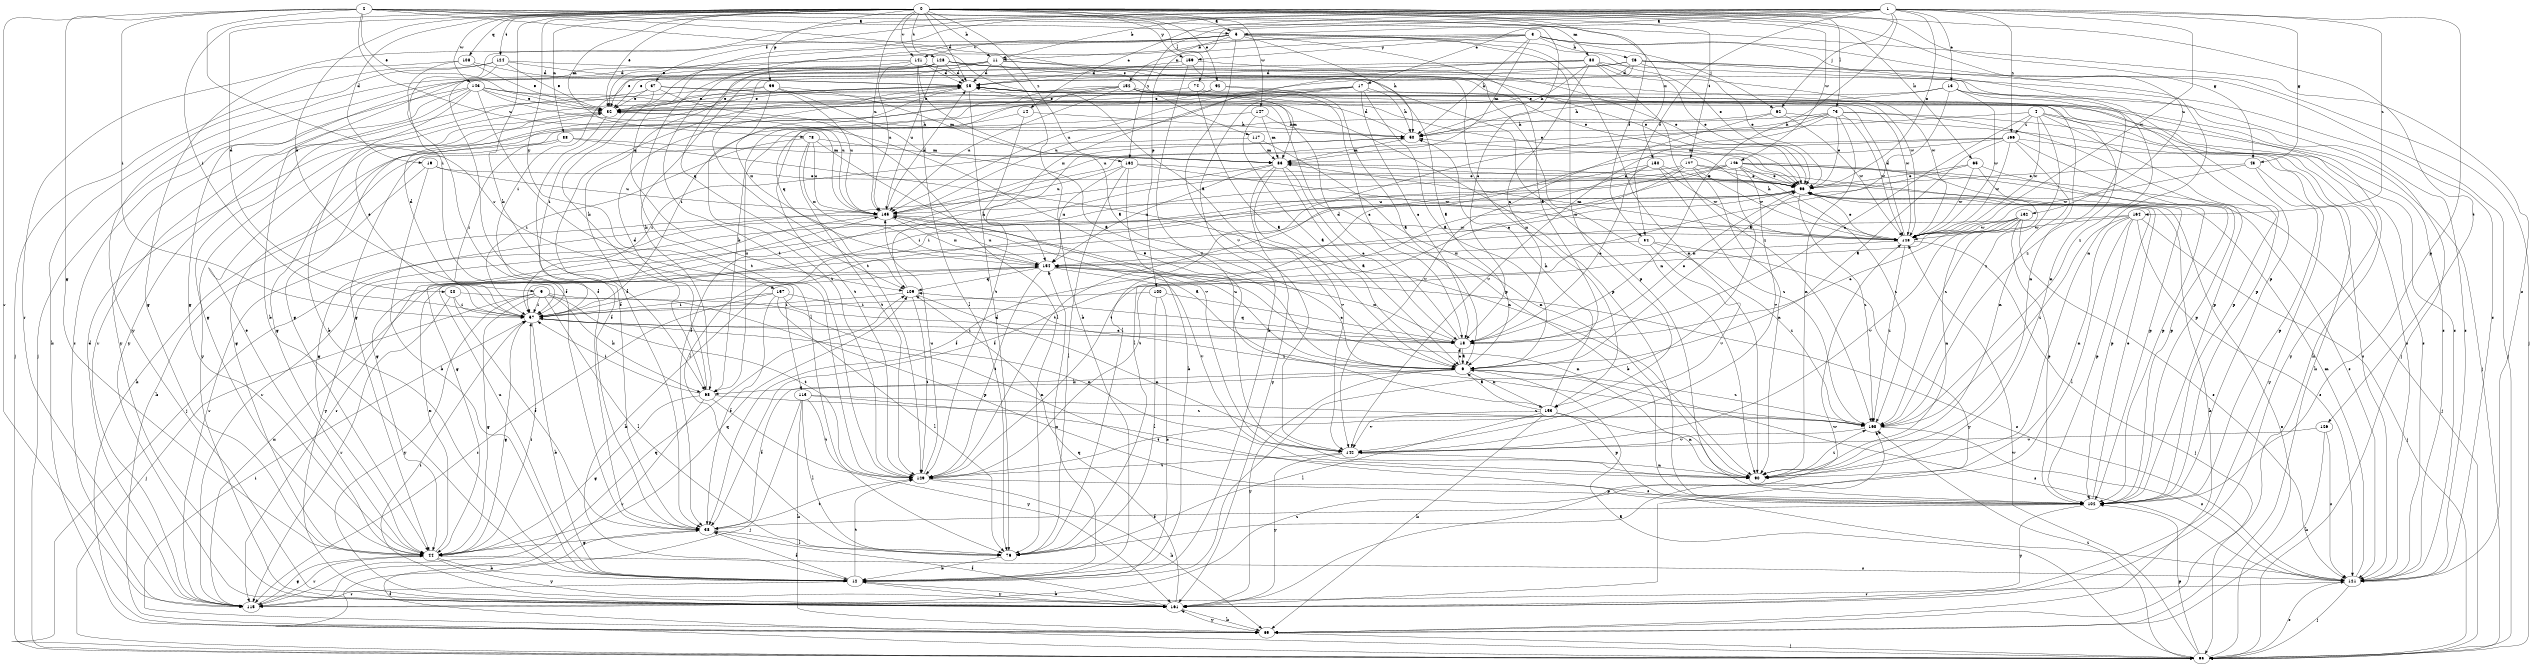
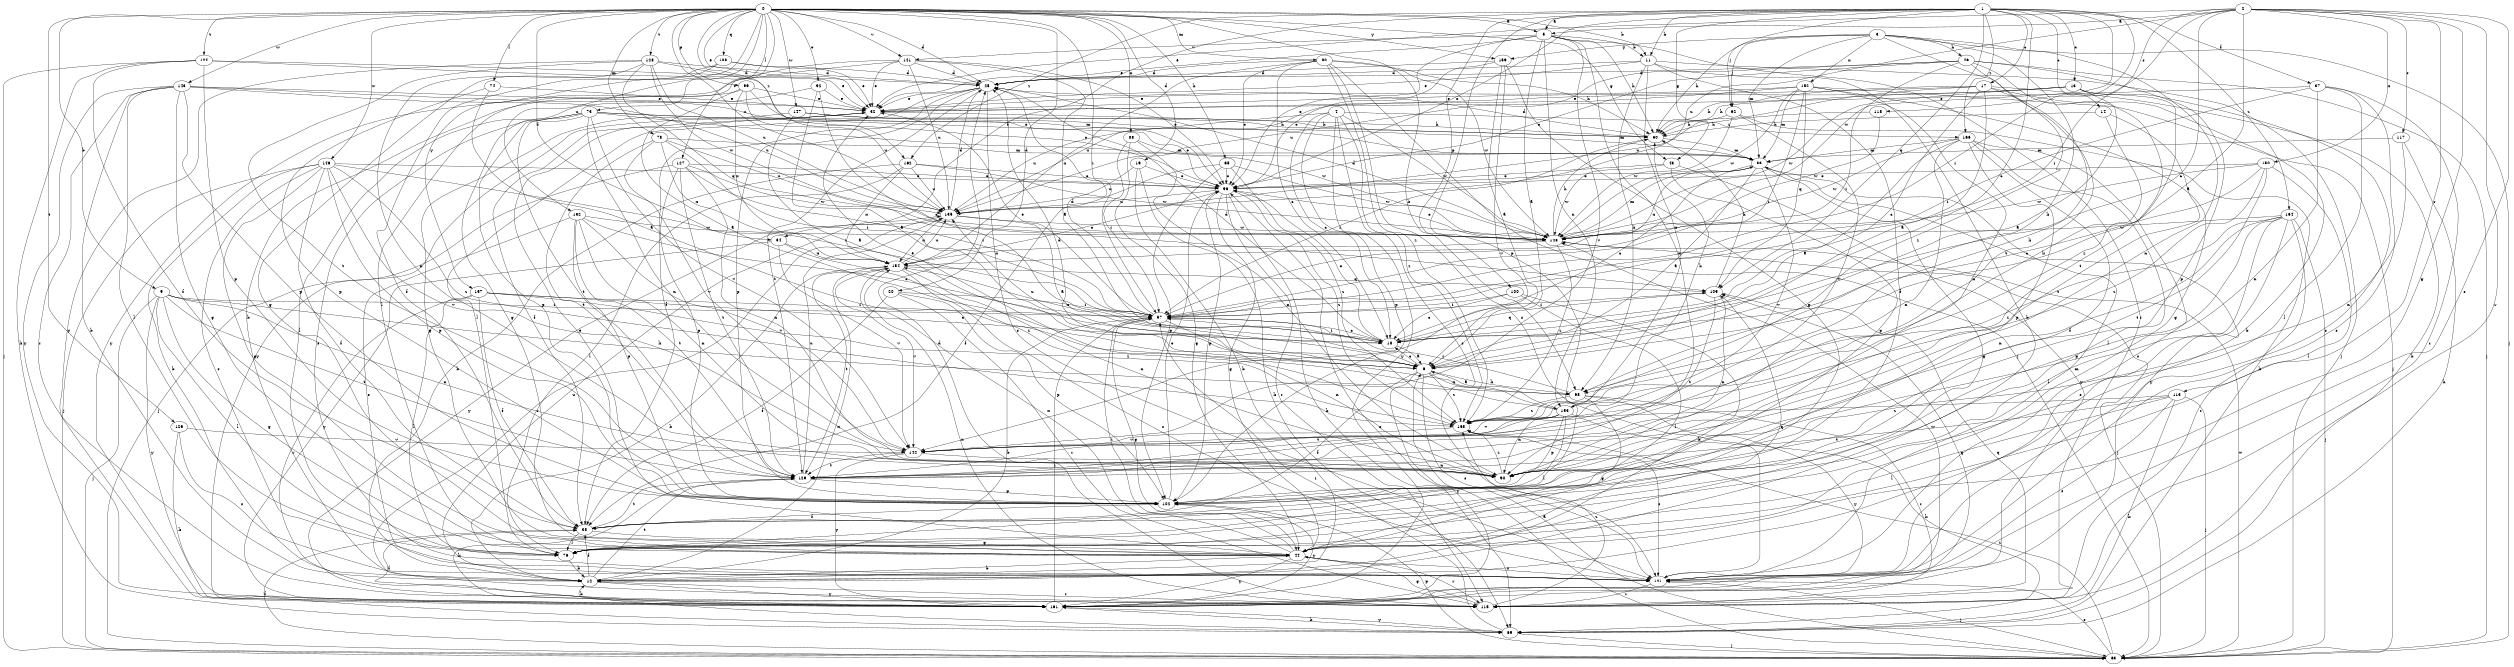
none -> (1878, 112)
